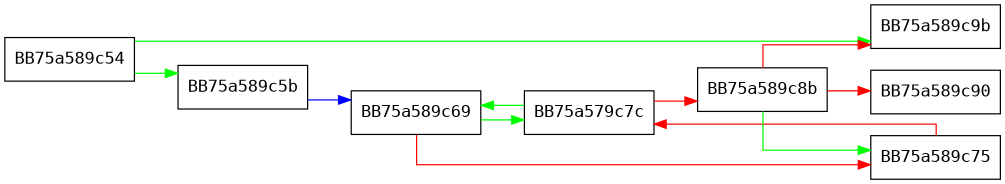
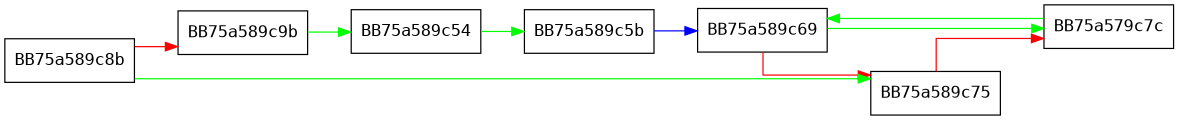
(496, 41) -> (323, 32)
(936, 92) -> none
(670, 101) -> none
